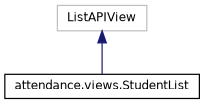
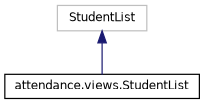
(102, 18) -> (102, 18)
